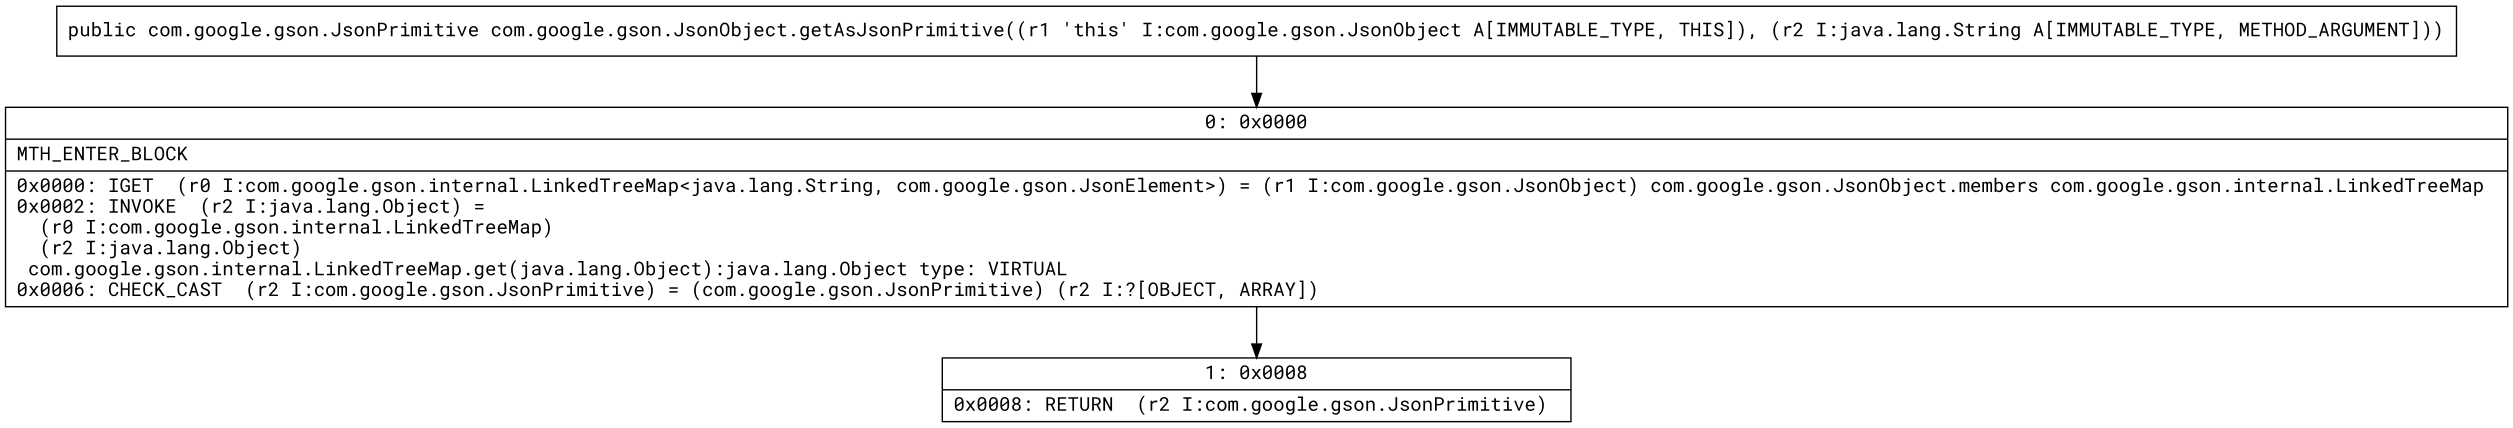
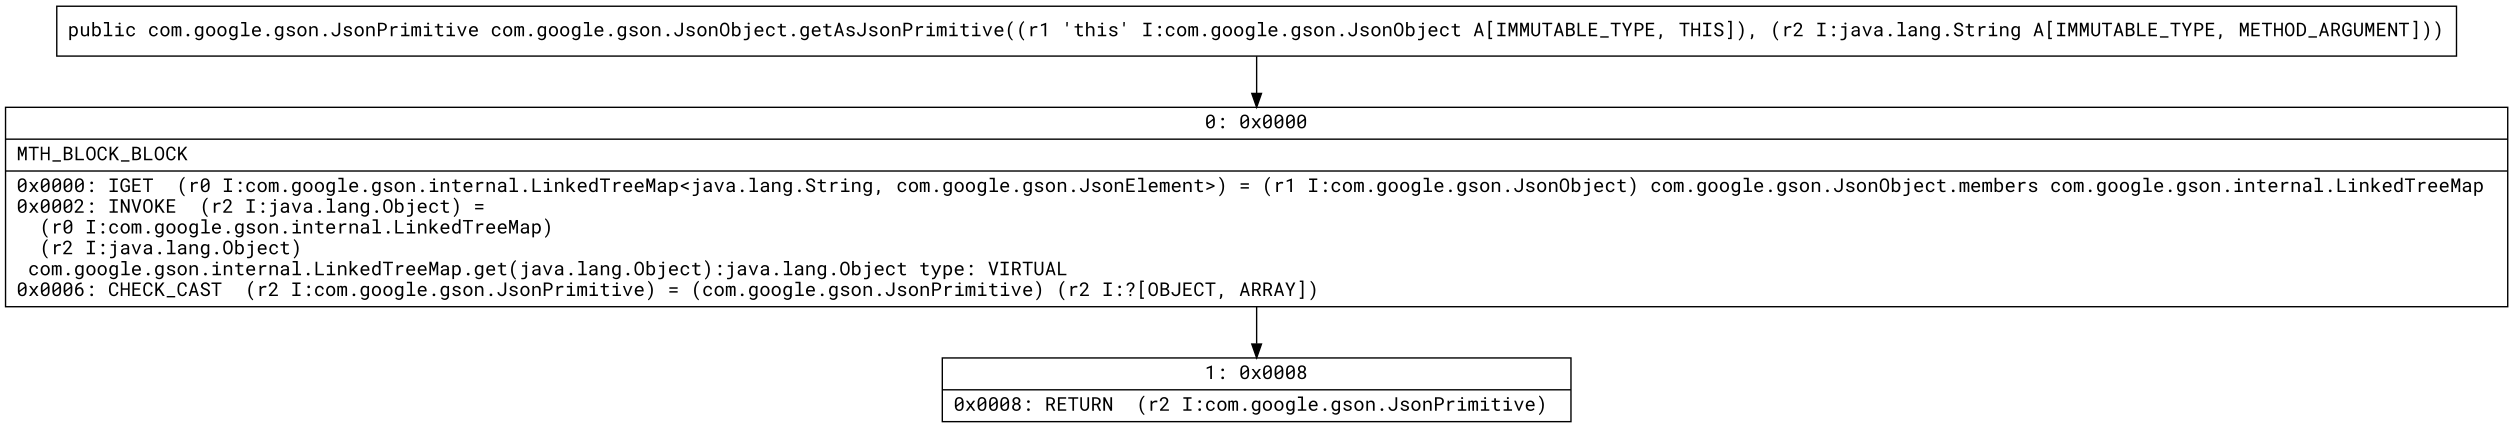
(102, 154) -> (102, 154)
